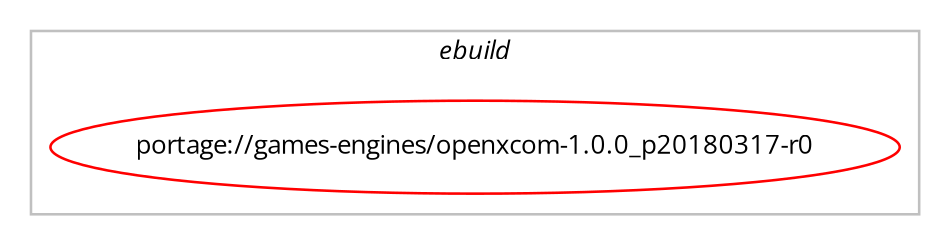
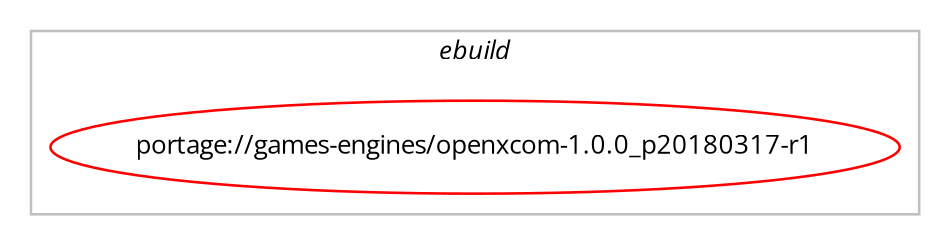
(475, 147) -> (475, 147)
